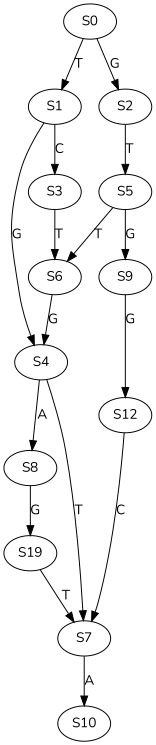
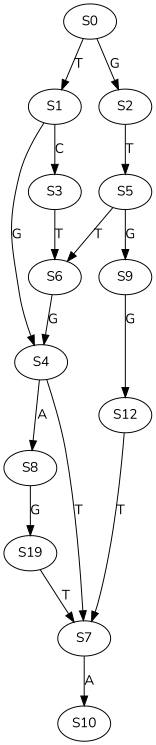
(121, 511) -> (121, 511)
